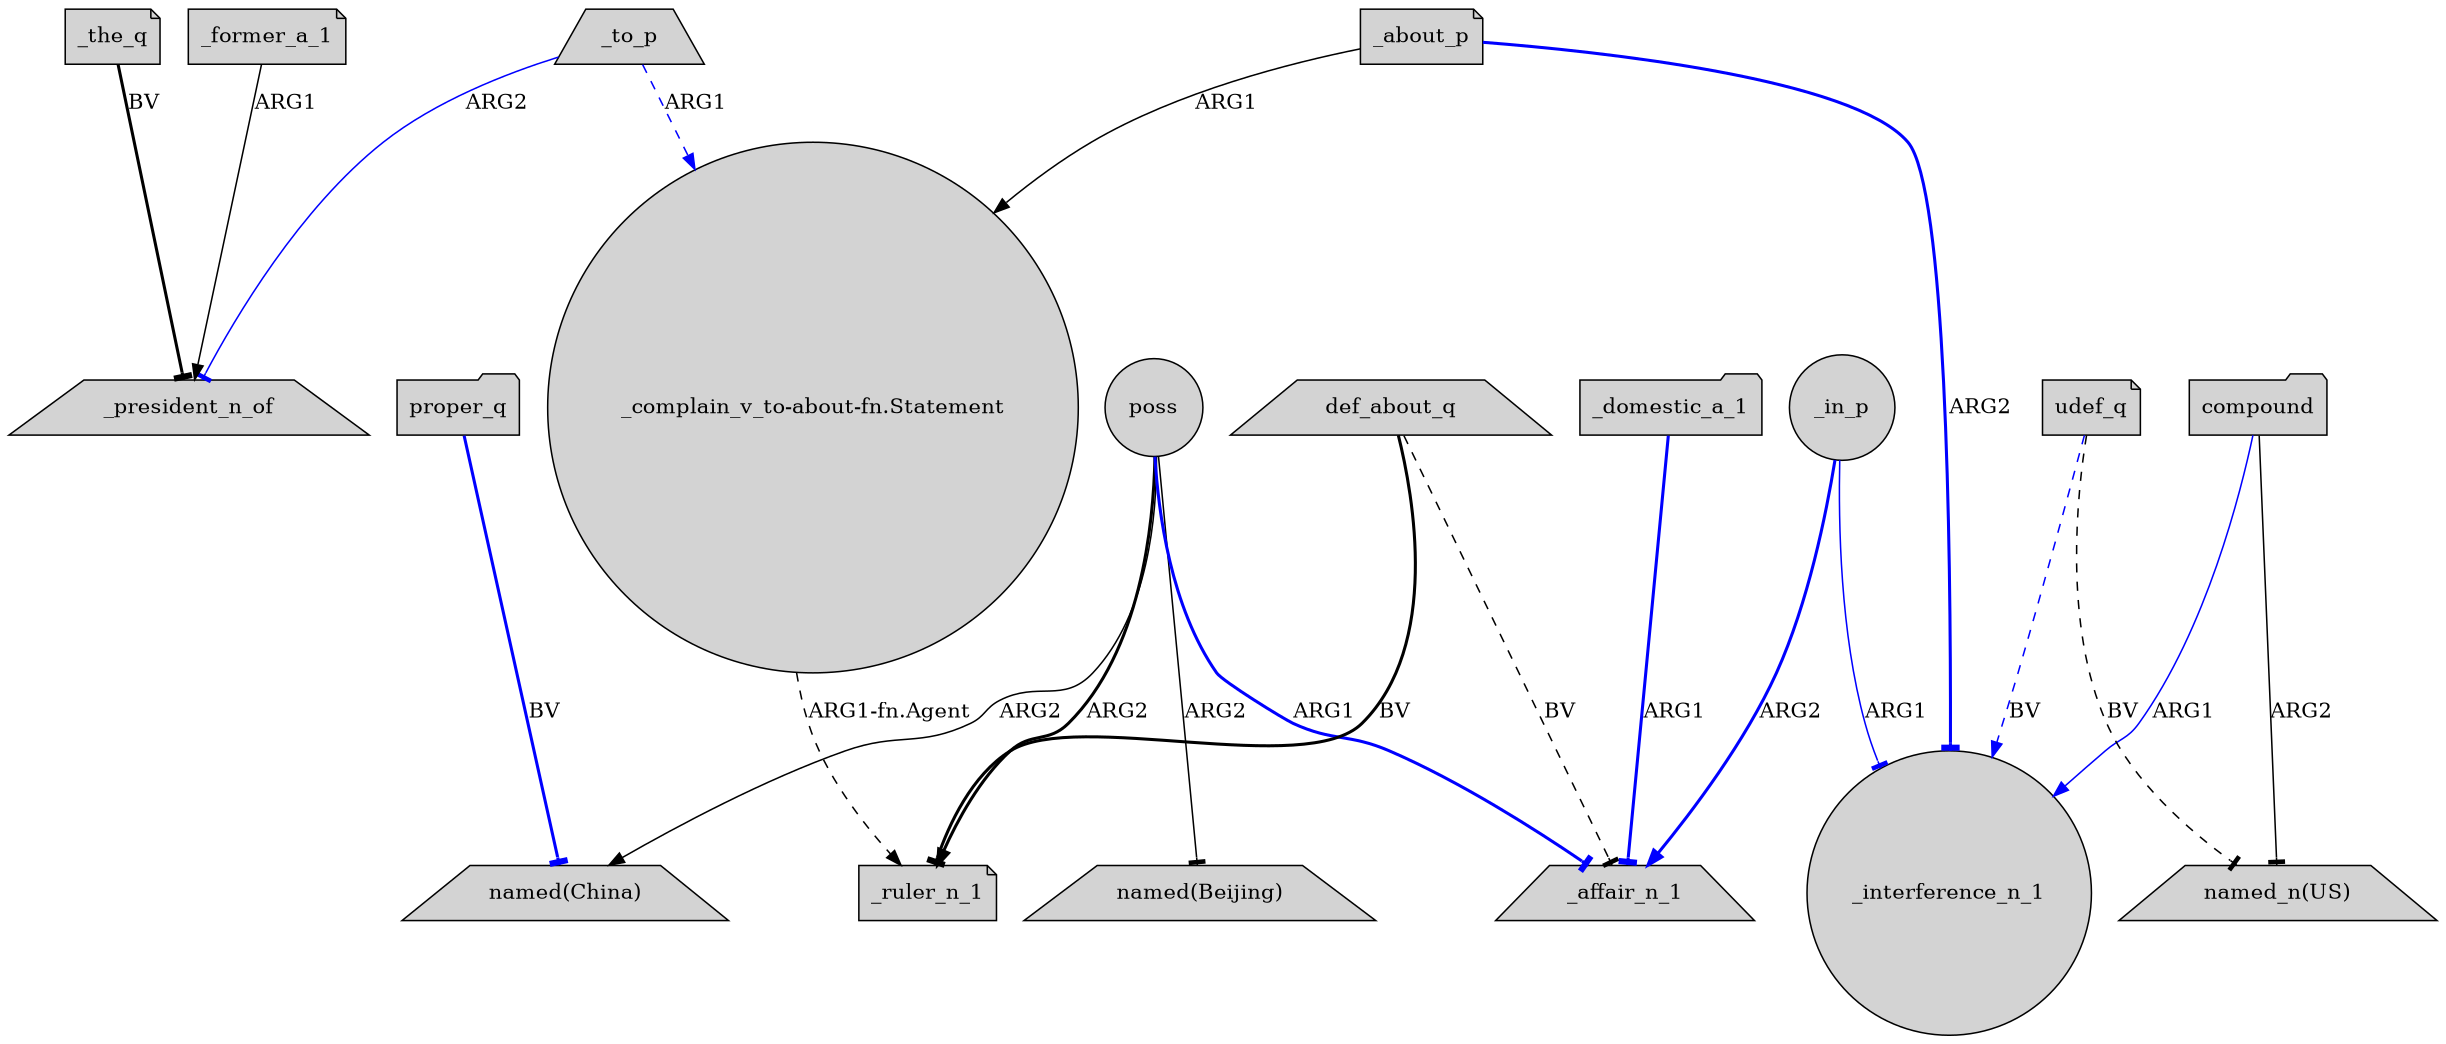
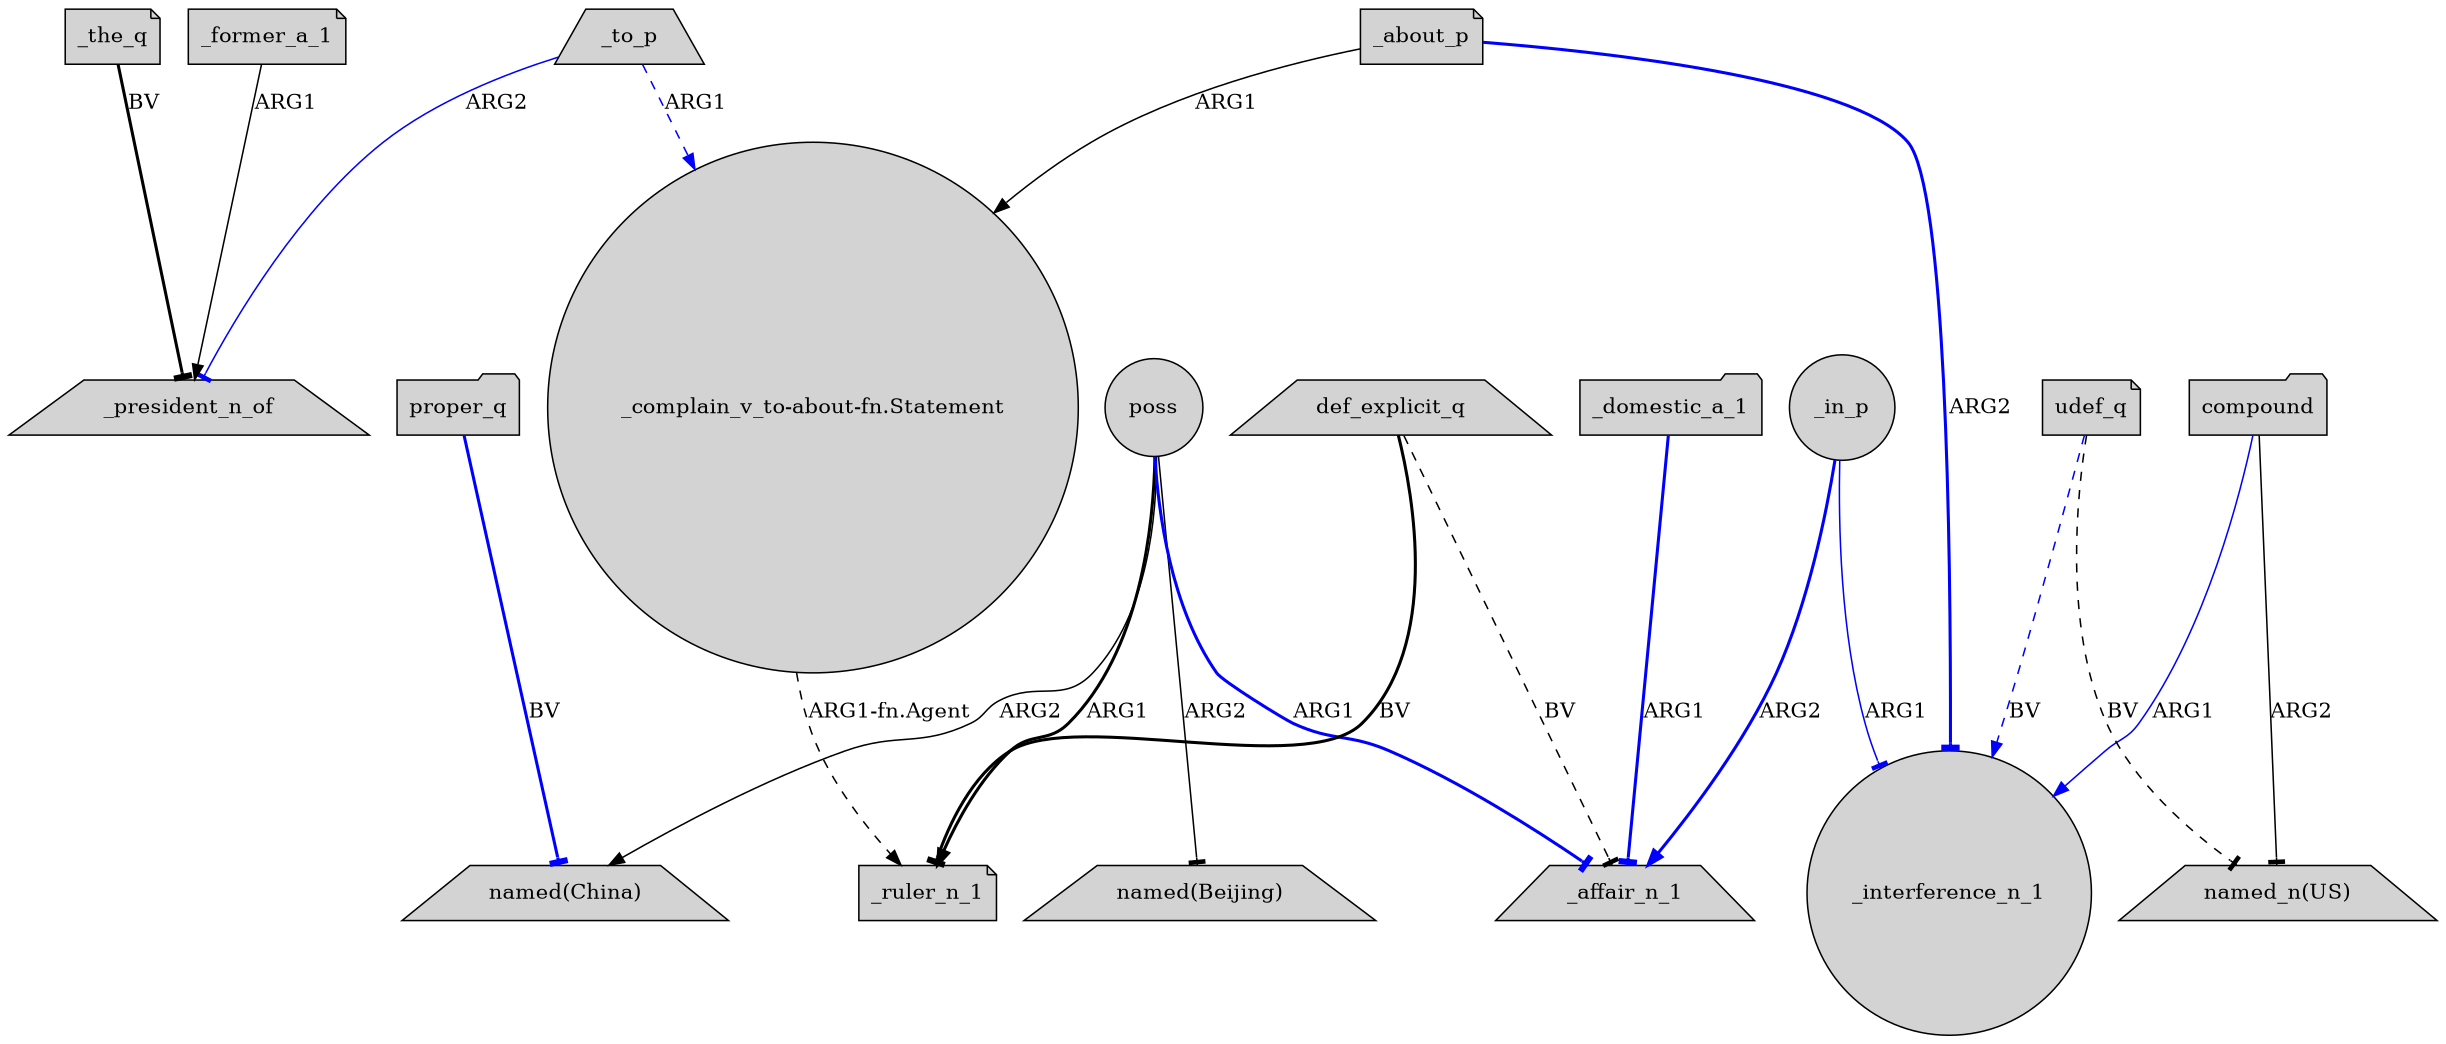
(1391, 408) -> (1391, 408)
(1118, 712) -> (1118, 712)
